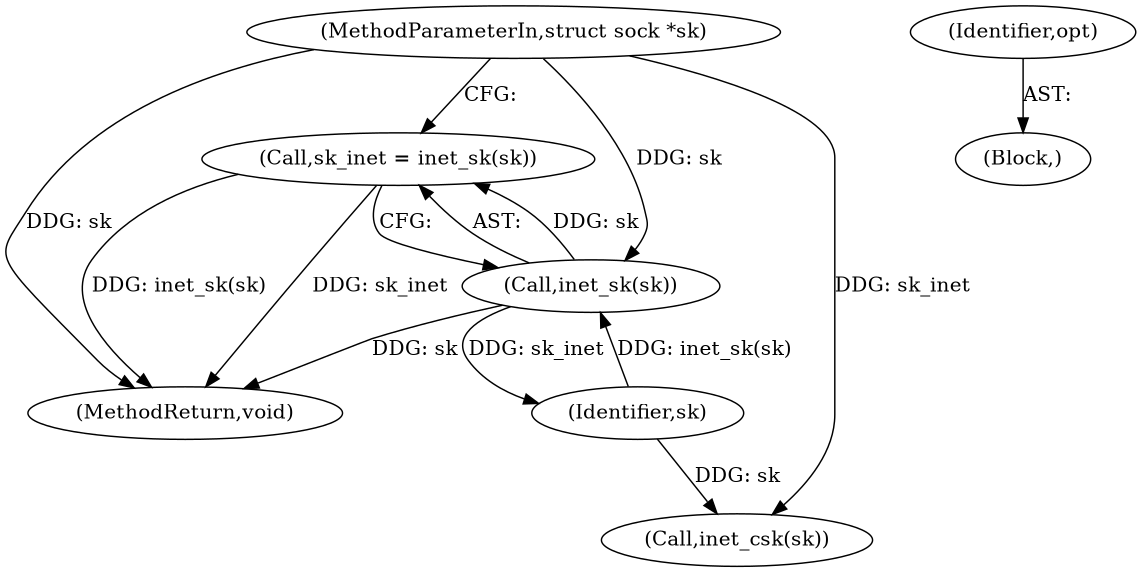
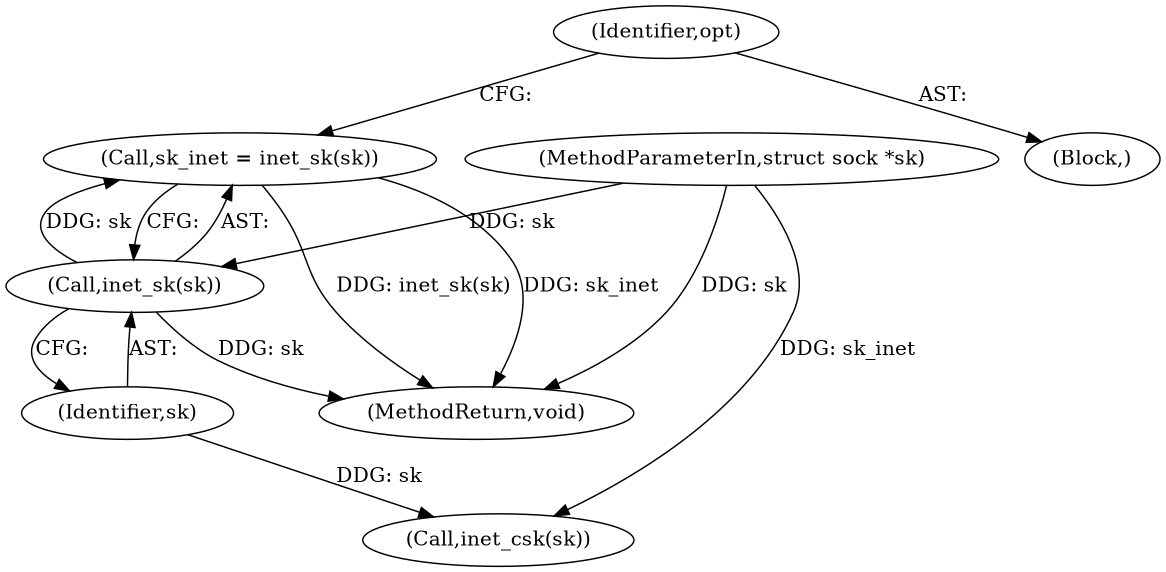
(461, 90) -> (465, 92)
(537, 350) -> (66, 350)
(705, 350) -> (157, 350)
